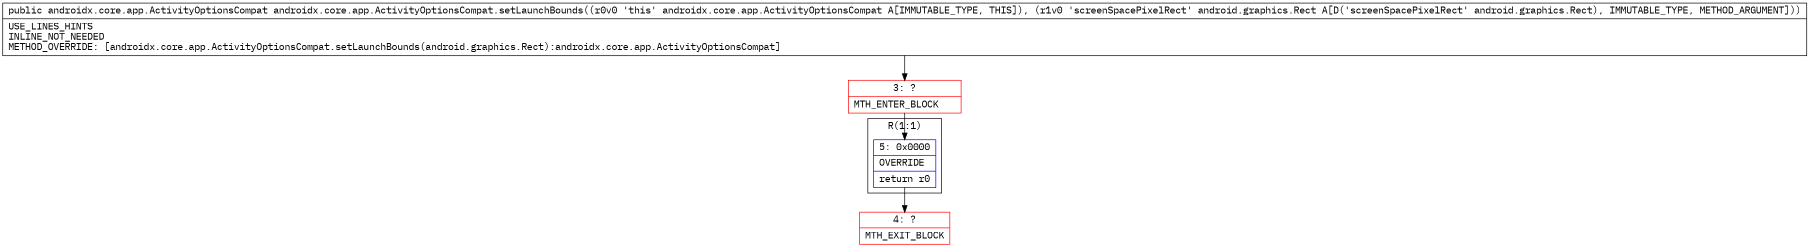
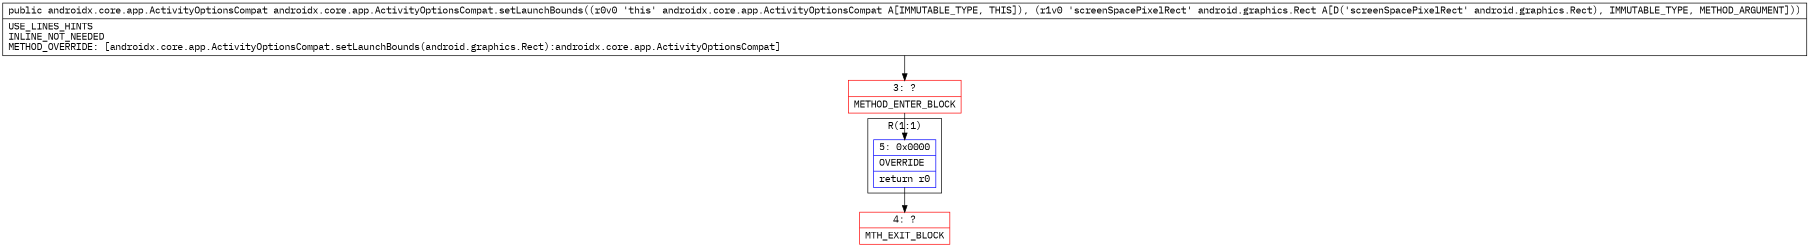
(896, 105) -> (905, 105)
